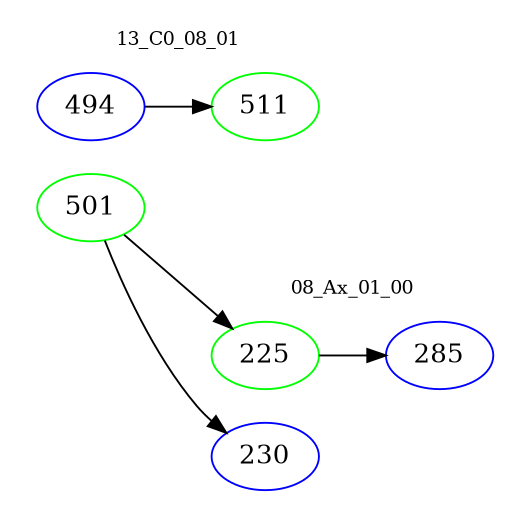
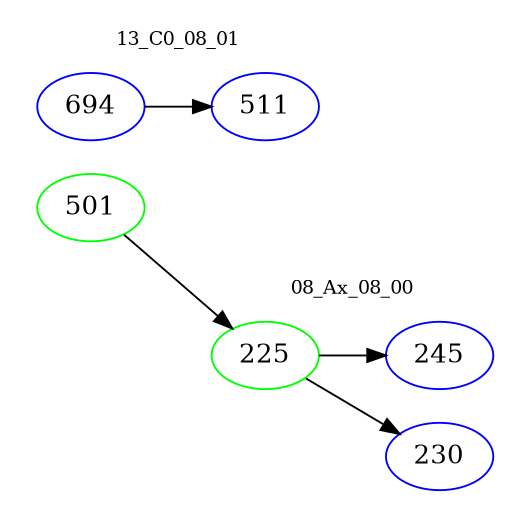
(91, 107) -> (91, 107)
(265, 107) -> (265, 107)
(352, 289) -> (352, 289)
(150, 336) -> (345, 401)
(440, 355) -> (440, 355)
